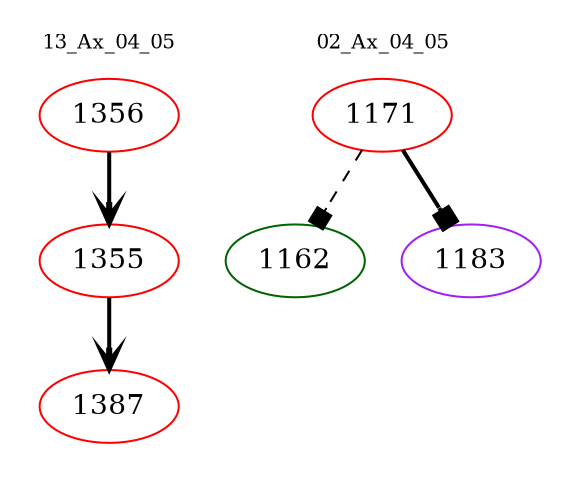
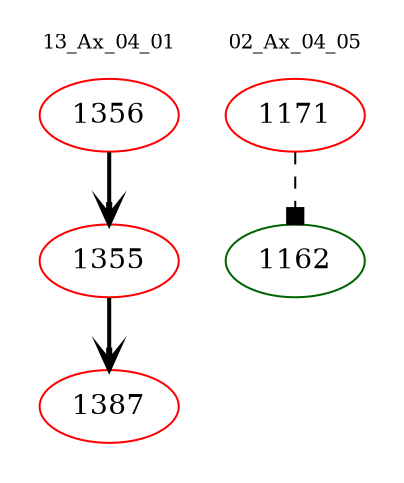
(109, 43) -> (109, 43)
(471, 261) -> none
